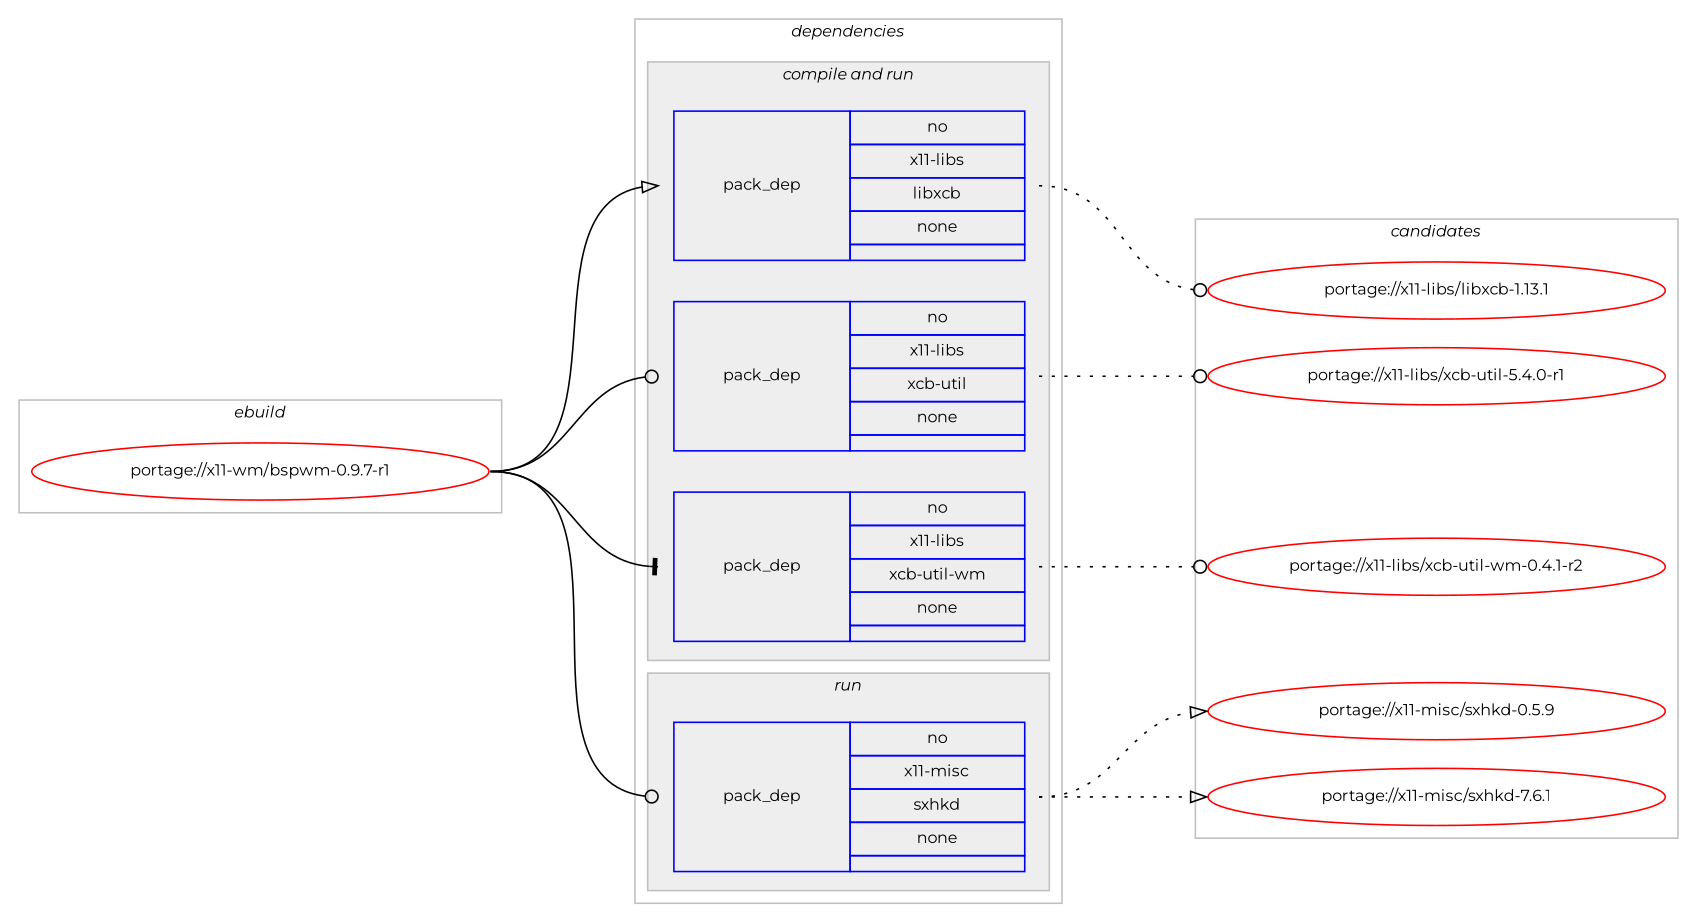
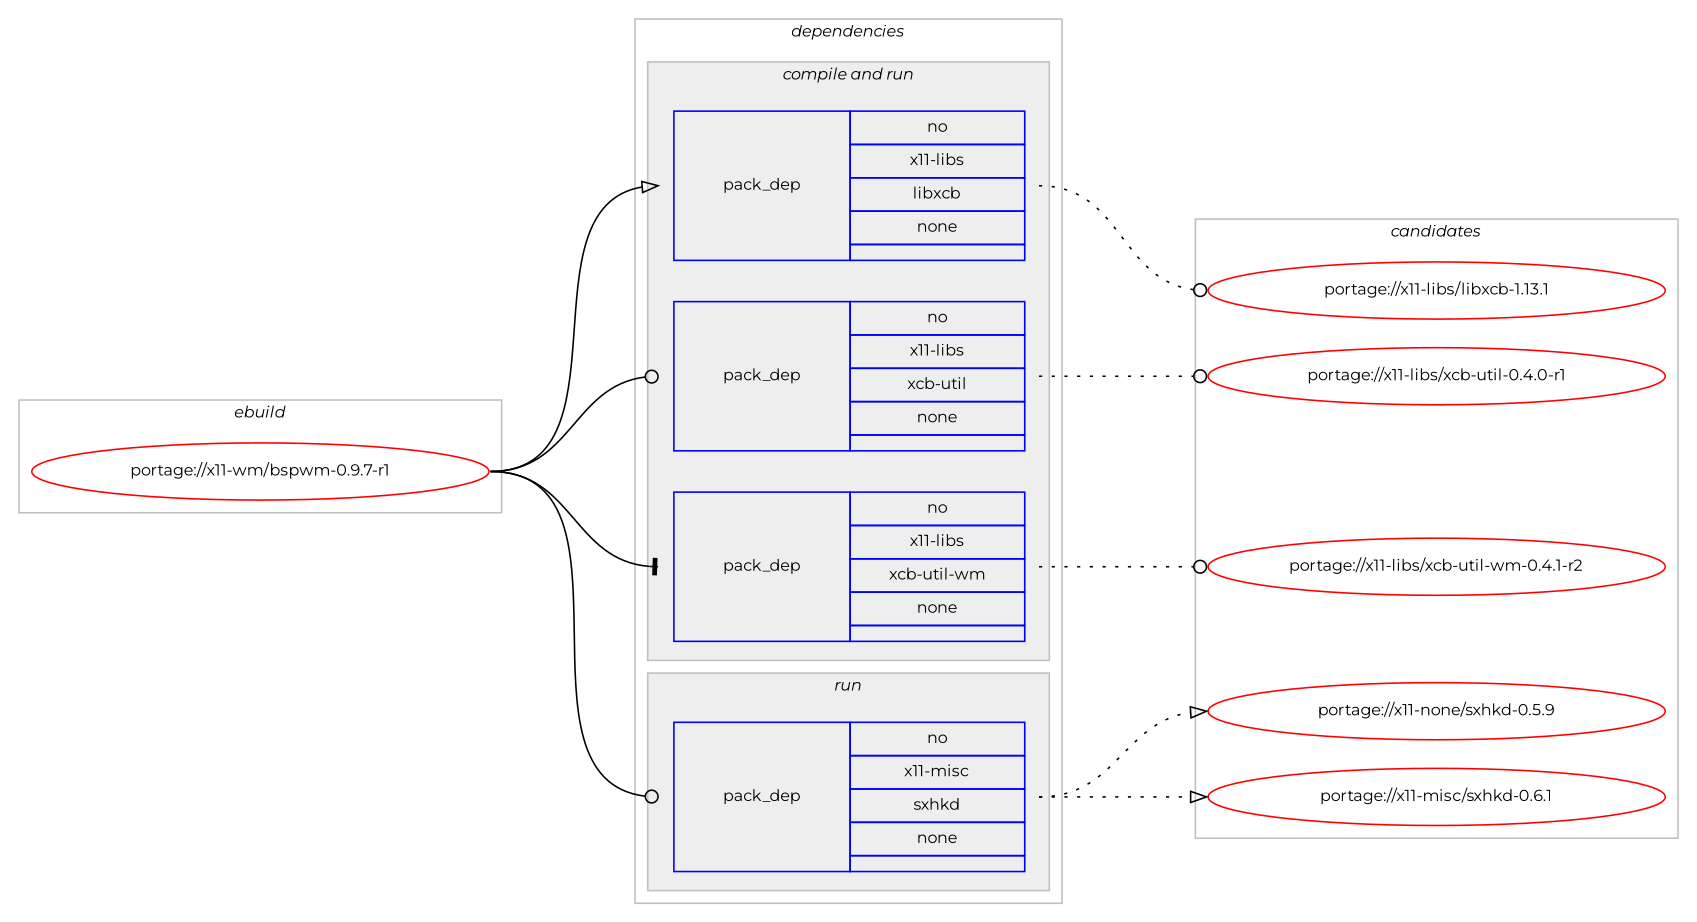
(1437, 376) -> (1437, 376)
(1437, 711) -> (1437, 711)
(1437, 797) -> (1437, 797)
